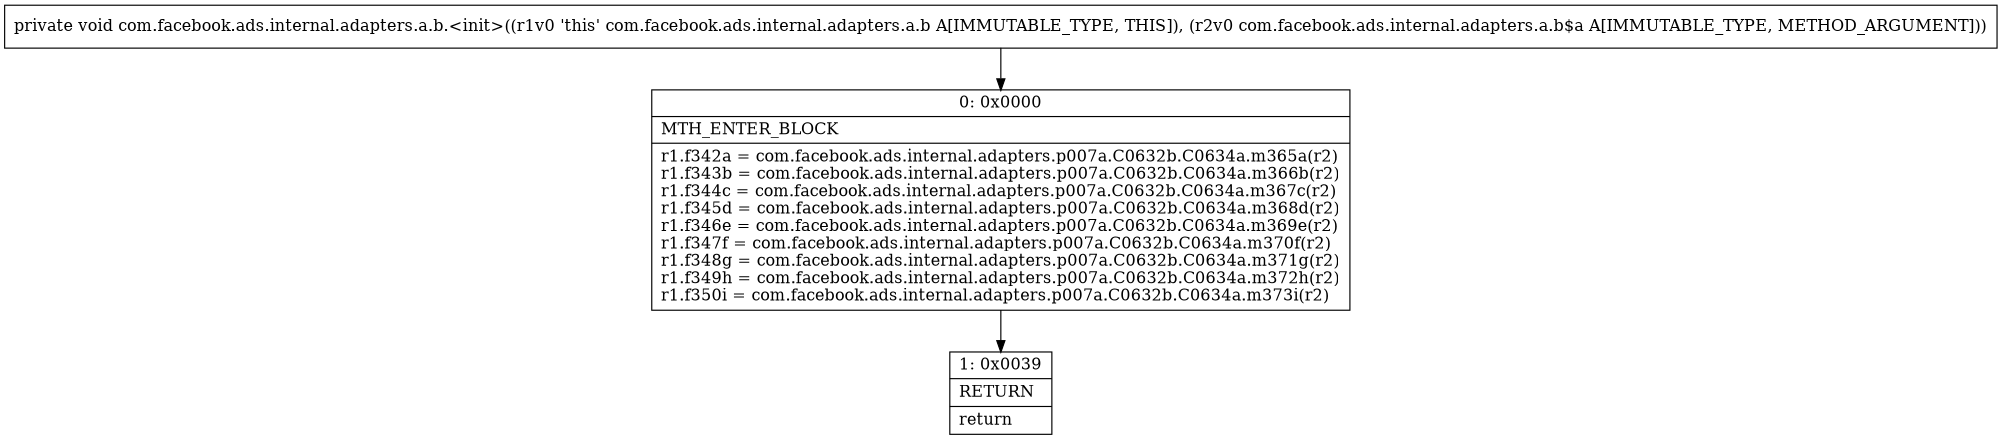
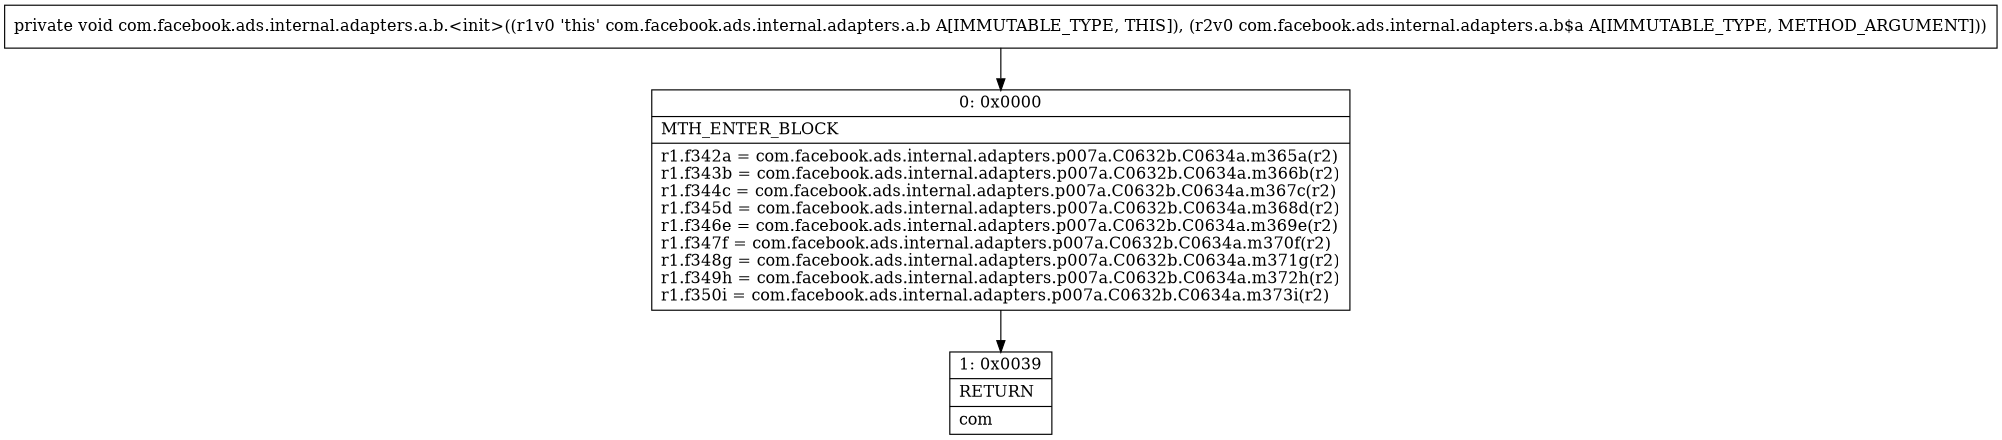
(986, 420) -> (976, 420)
